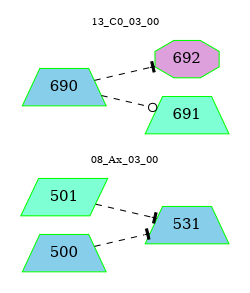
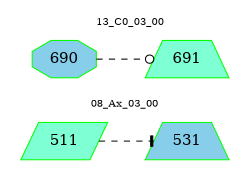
(187, 59) -> none
(64, 87) -> (64, 59)
(64, 197) -> (64, 141)
(64, 253) -> none
